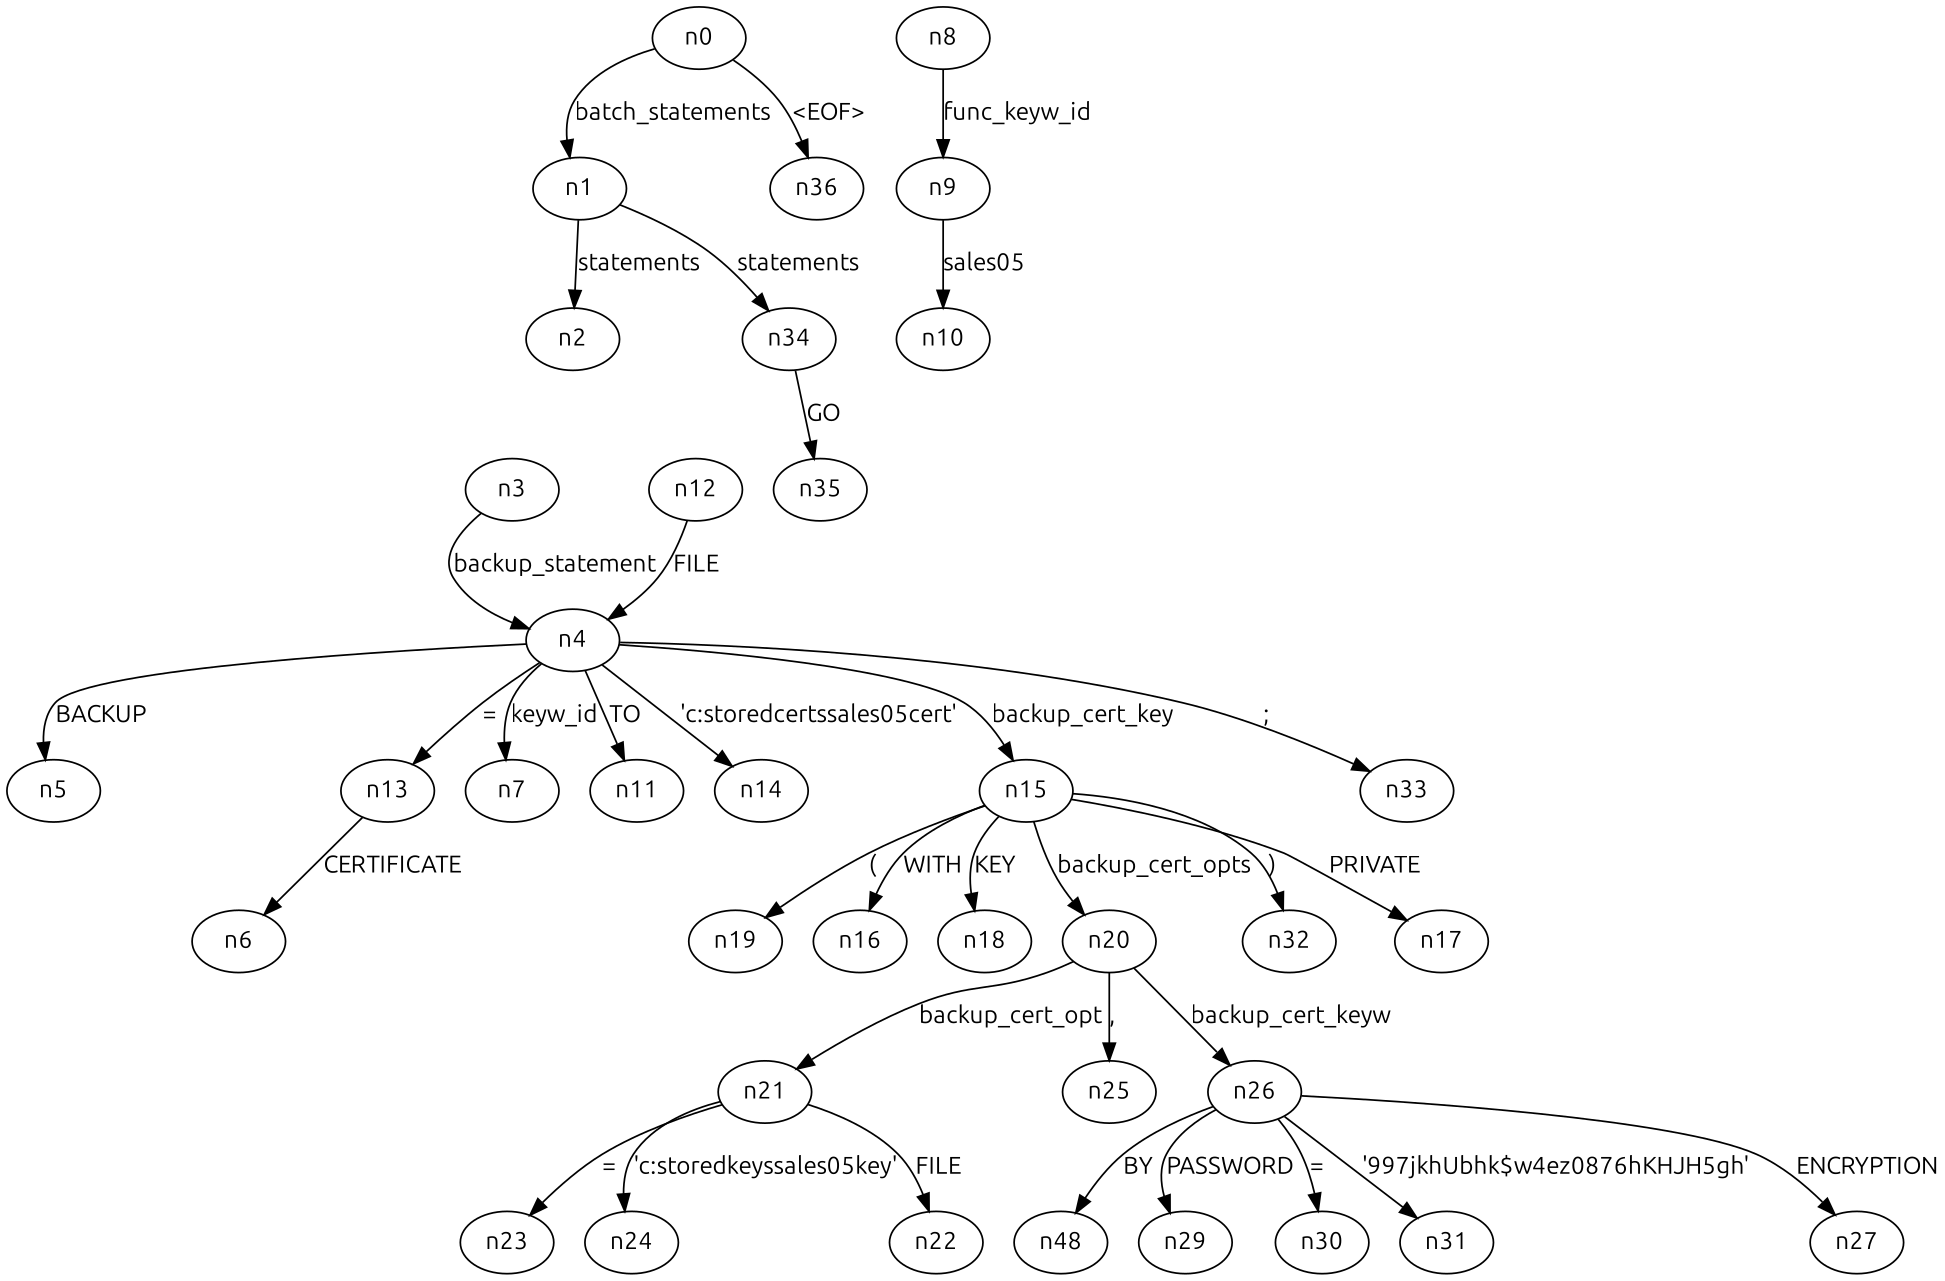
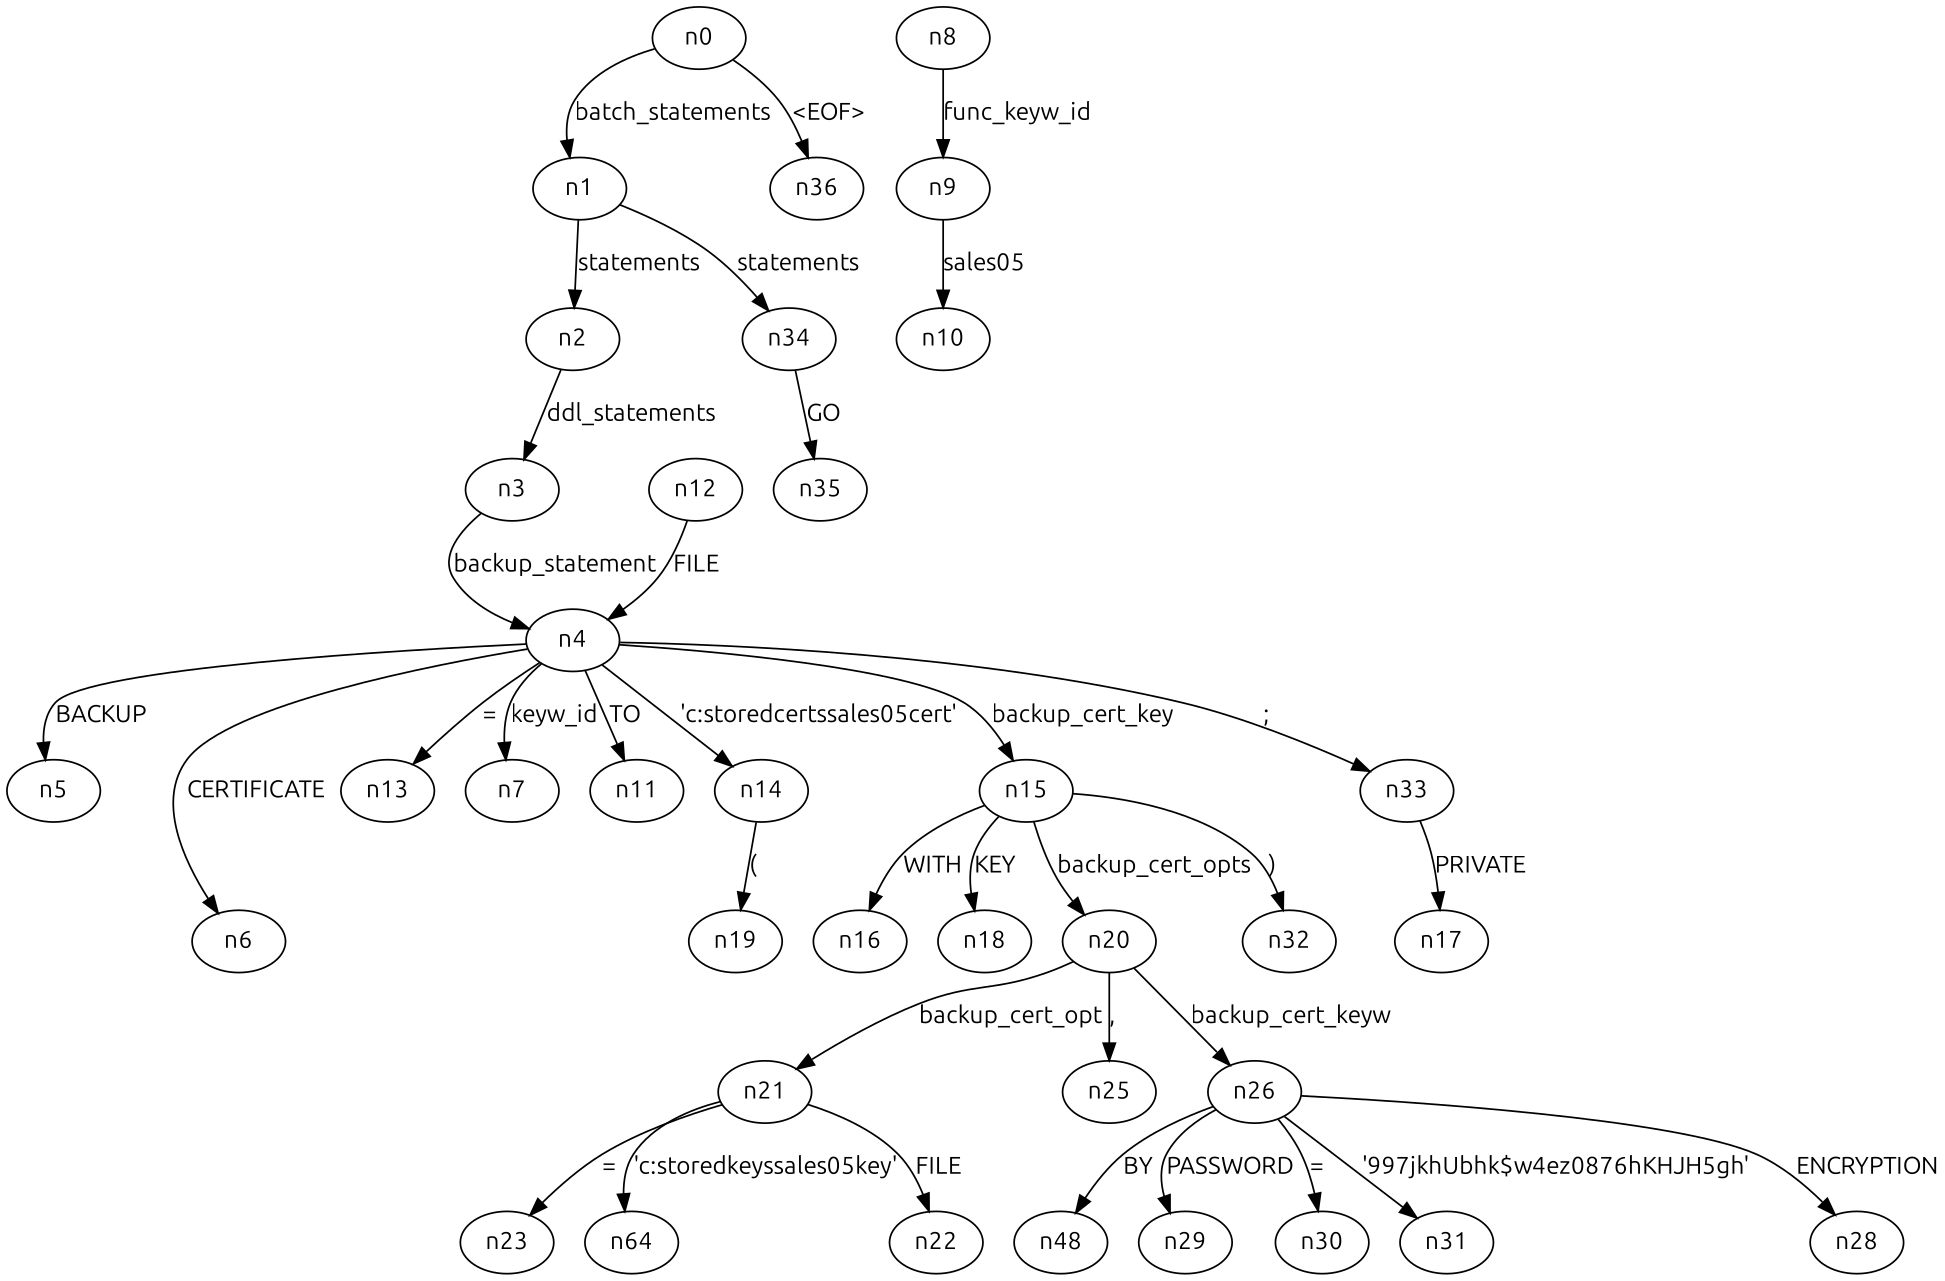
none -> (546, 407)
(1262, 845) -> (1432, 856)
(879, 848) -> (750, 857)
(320, 860) -> (279, 708)
(632, 1243) -> (632, 1243)
(1857, 1243) -> (1857, 1243)
